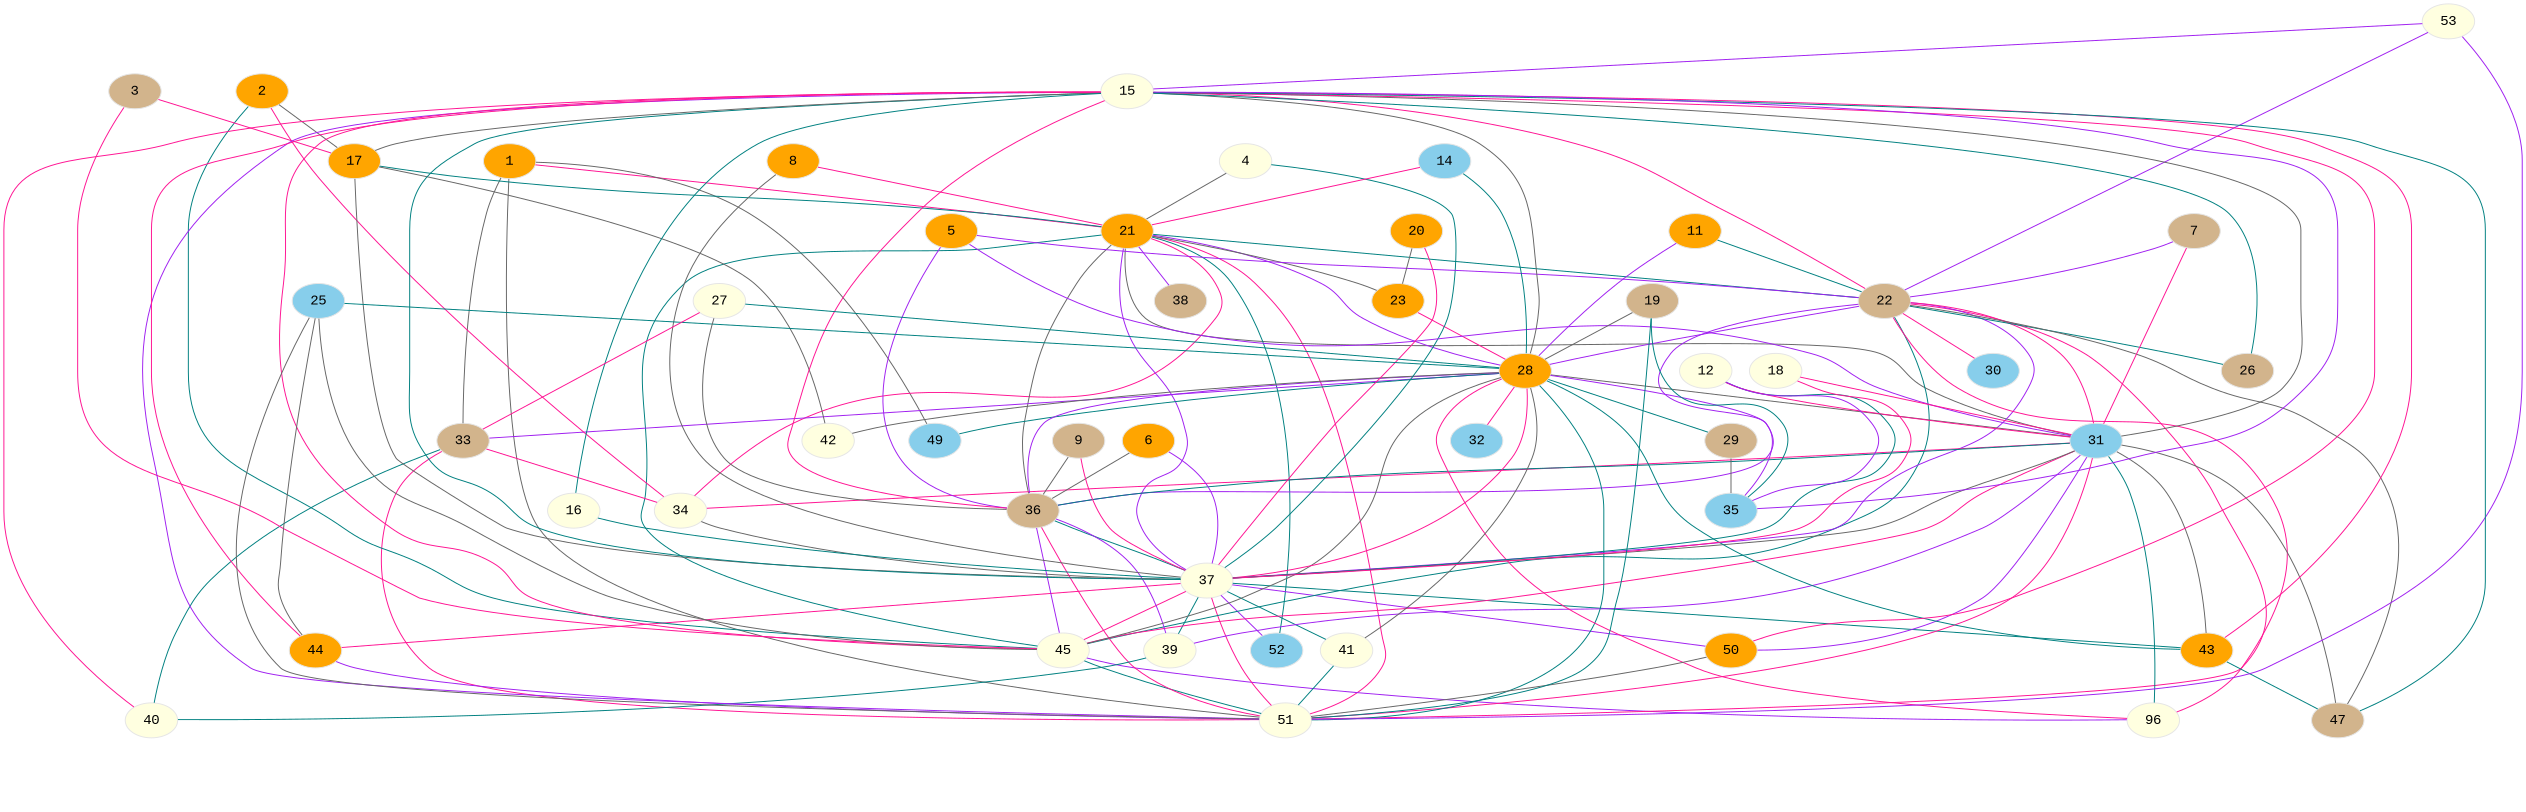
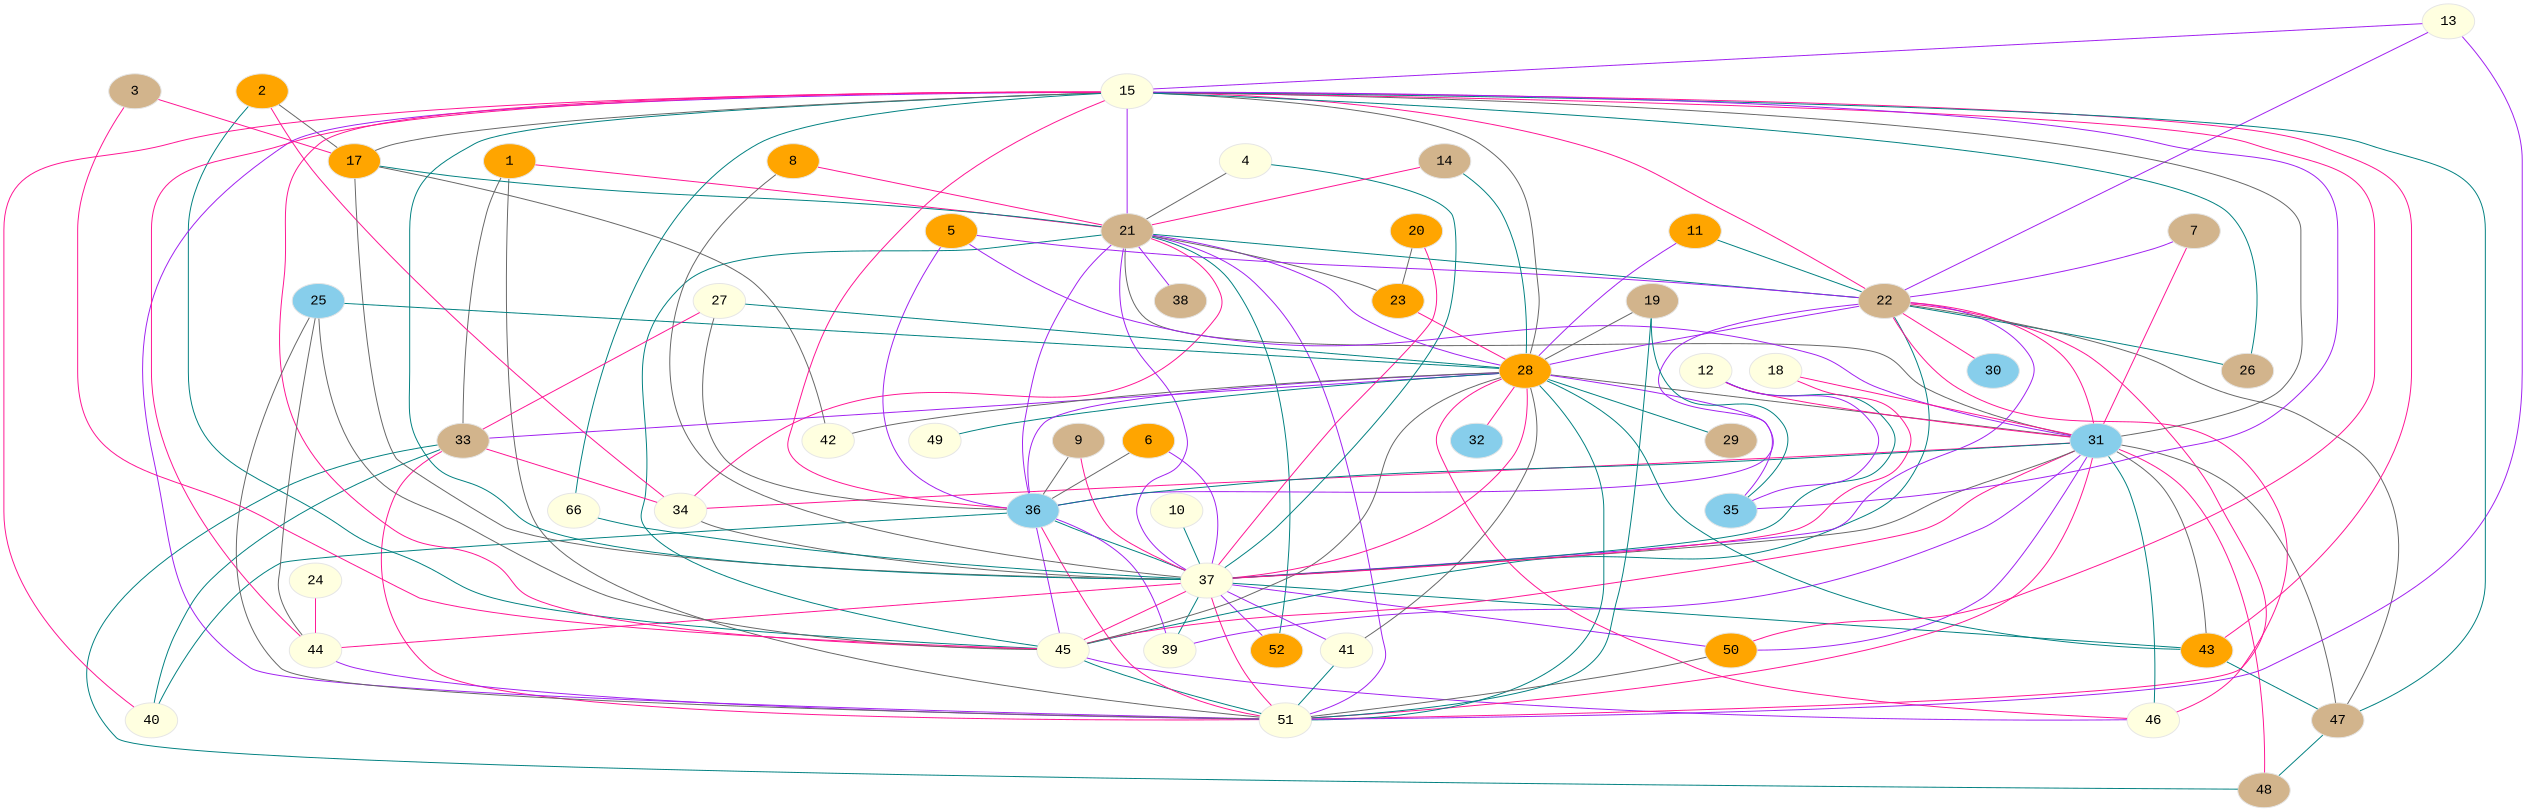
(2448, 21) -> (2448, 21)
none -> (1127, 161)
(1445, 161) -> (1445, 161)
(772, 230) -> none
(1127, 231) -> (1127, 231)
(1039, 359) -> (1039, 359)
(1339, 438) -> (1339, 438)
(935, 441) -> (935, 441)
(1731, 479) -> none
(574, 511) -> (574, 511)
(1033, 511) -> (1033, 511)
none -> (1177, 511)
none -> (316, 581)
(1277, 615) -> (1277, 615)
(316, 650) -> (316, 650)
(1277, 650) -> (1277, 650)
(615, 710) -> (526, 543)
(2153, 720) -> (2153, 720)
none -> (2264, 790)
